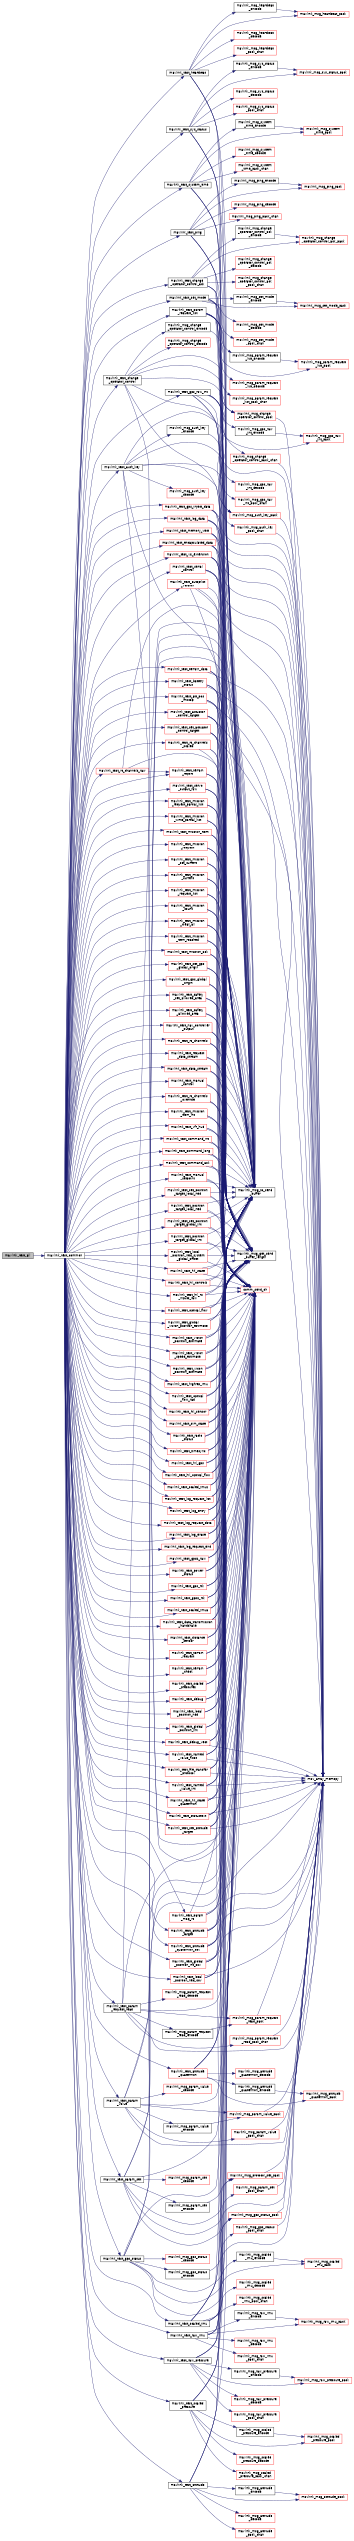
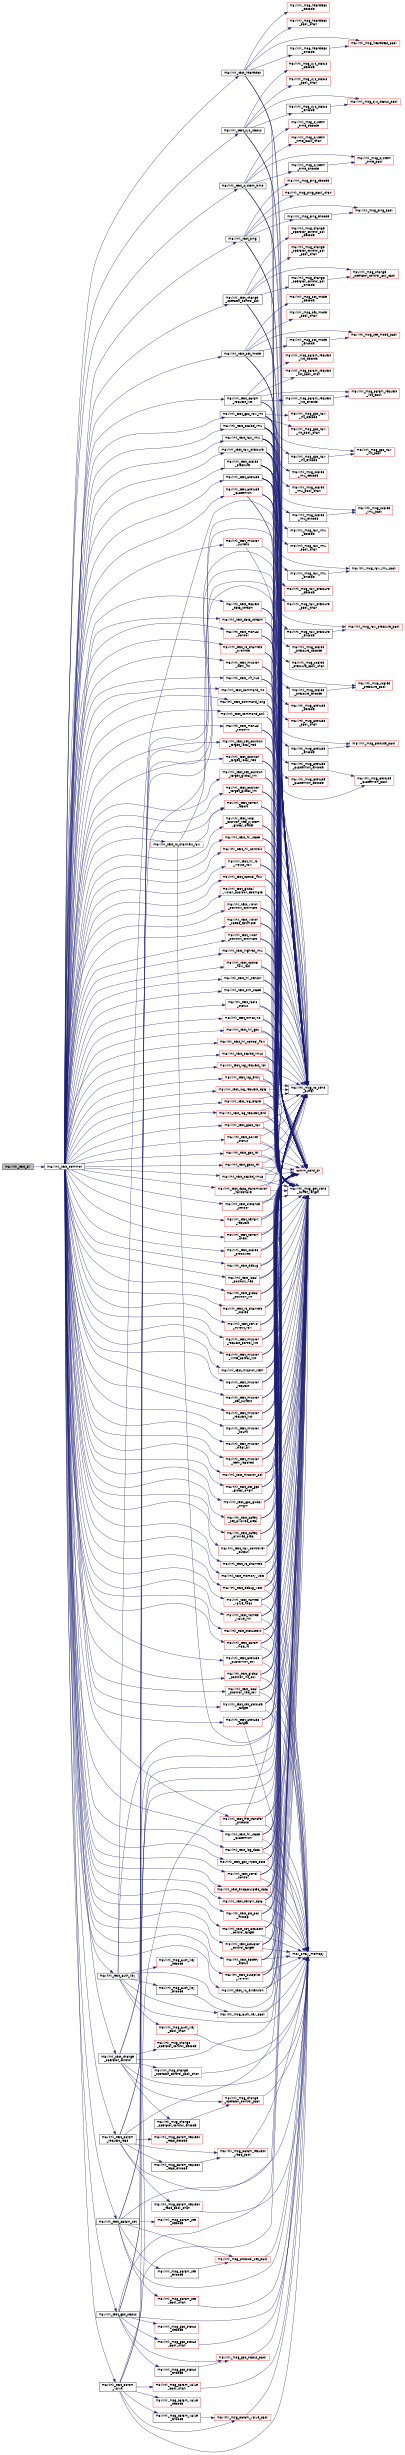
(226, 1063) -> (299, 1607)
